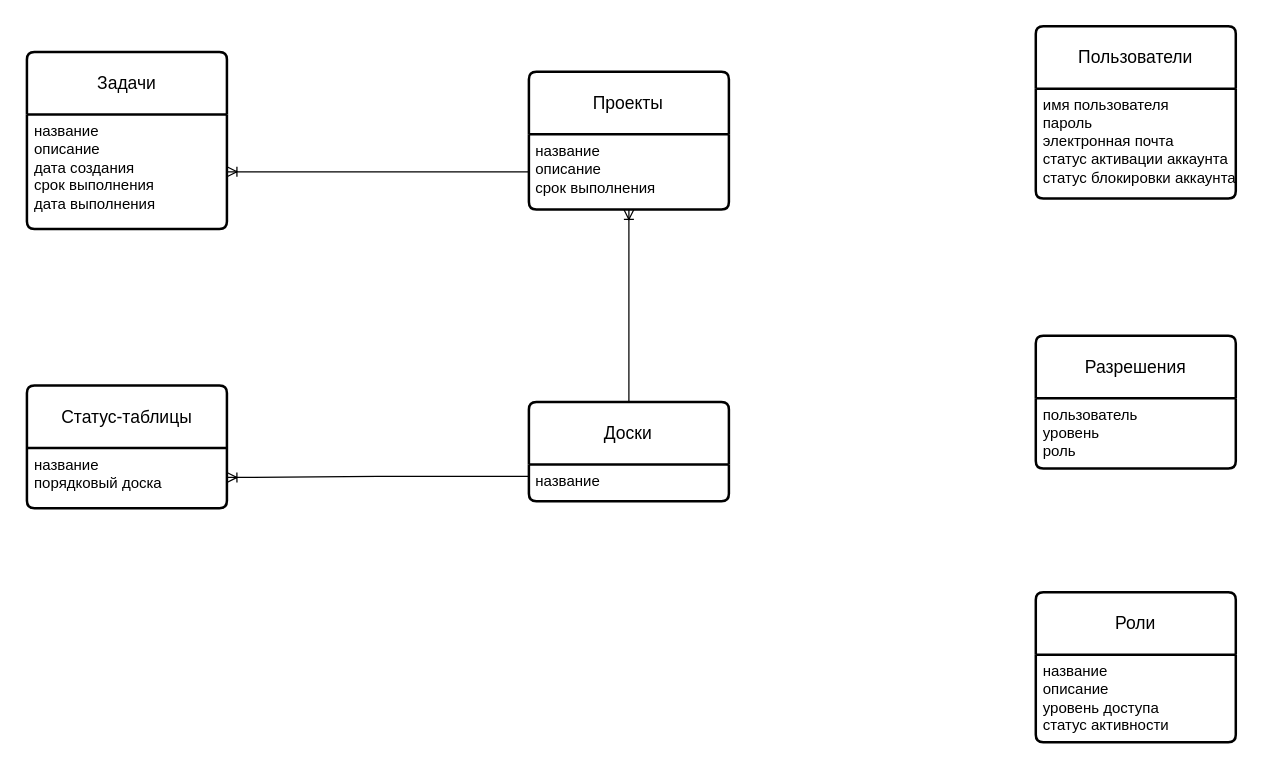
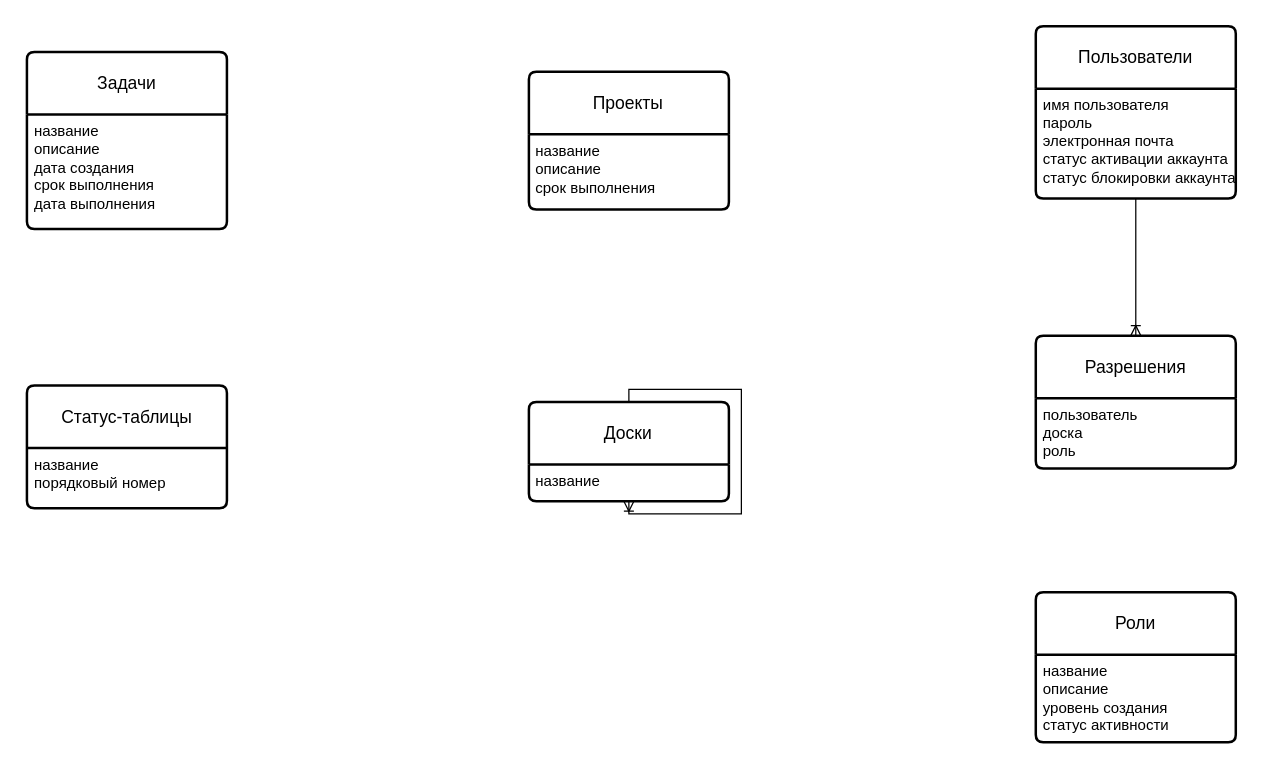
(377, 172) -> none
none -> (1136, 268)
(629, 302) -> (741, 455)
(1094, 434) -> (1094, 434)
(100, 475) -> (100, 475)
(378, 476) -> none
(1113, 699) -> (1113, 699)
